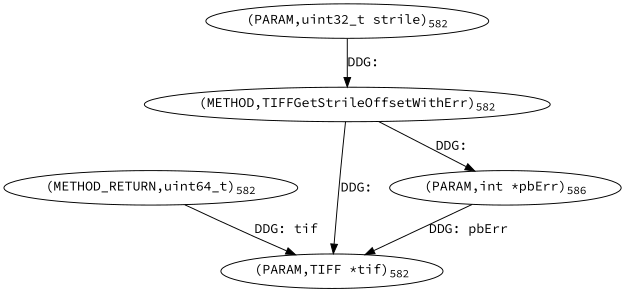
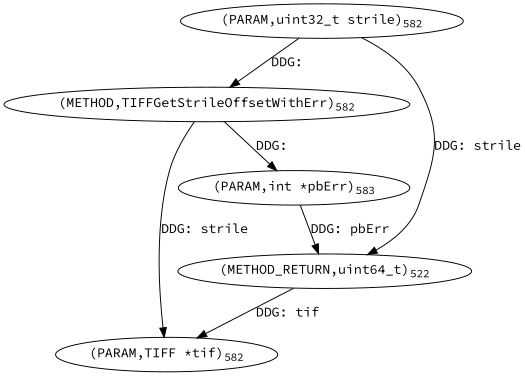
none -> (434, 139)
(246, 186) -> (420, 270)
(577, 186) -> (365, 186)
(361, 188) -> (204, 230)
(423, 228) -> (308, 225)
